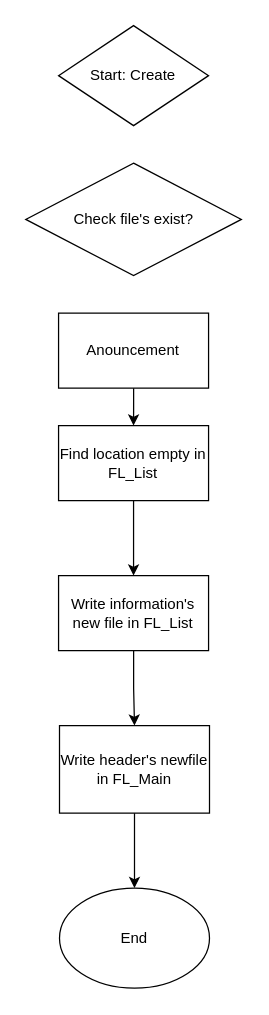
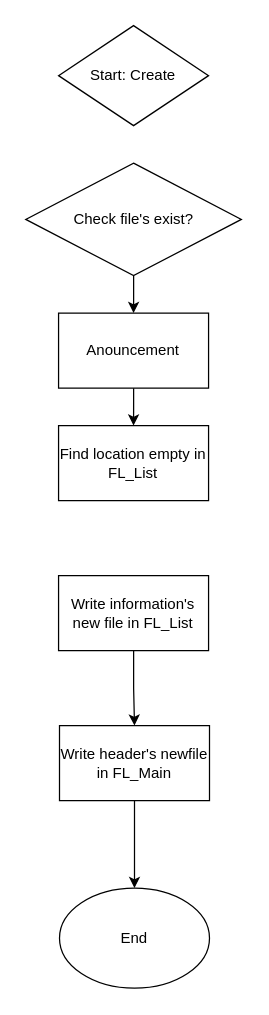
none -> (134, 290)
(133, 534) -> none
(134, 769) -> (134, 763)
